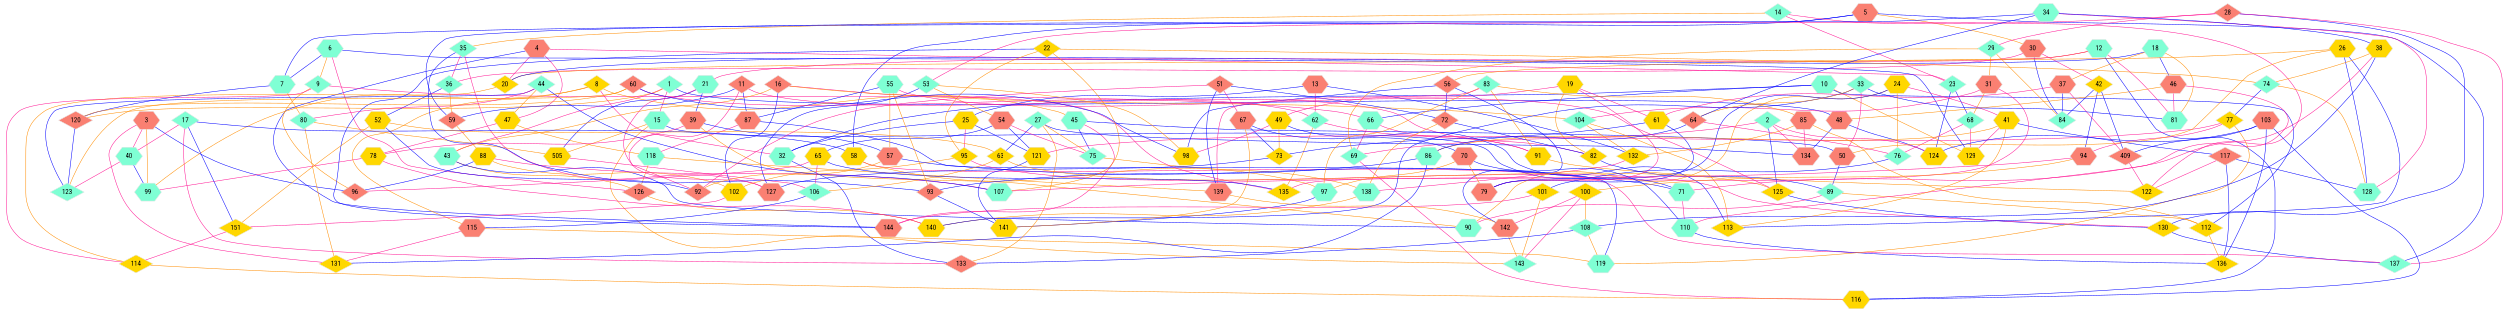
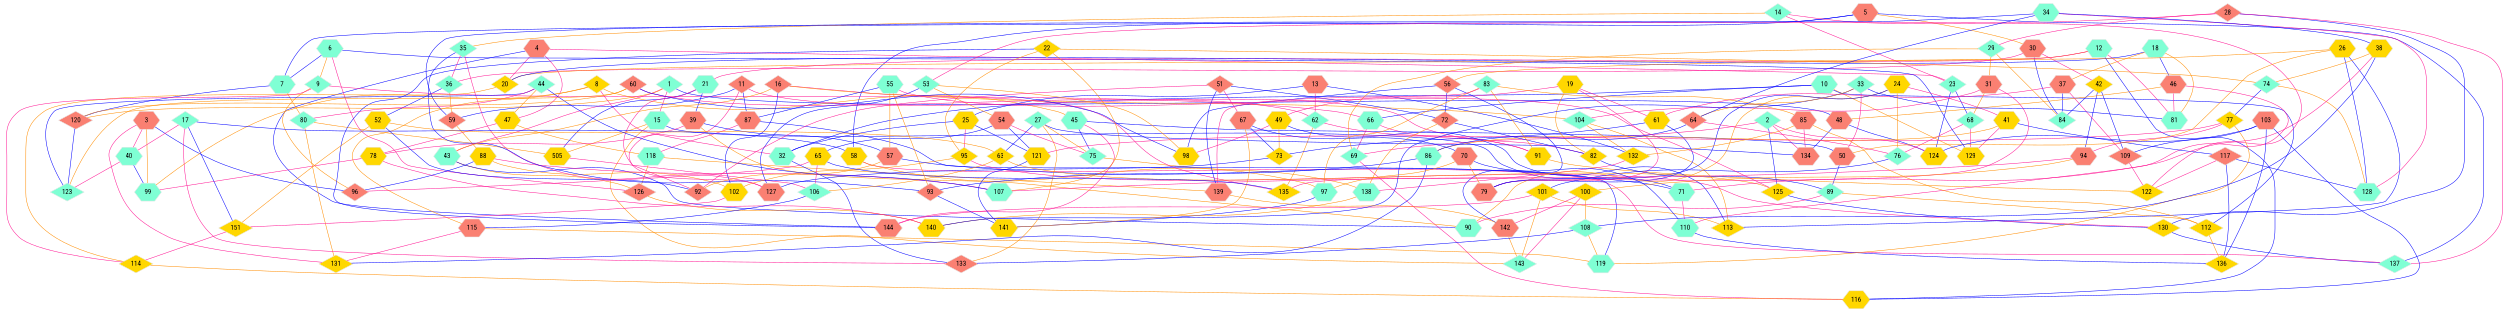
(2125, 156) -> (2125, 156)
(1888, 202) -> (1631, 210)
